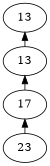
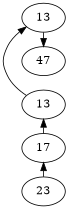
none -> (44, 61)
